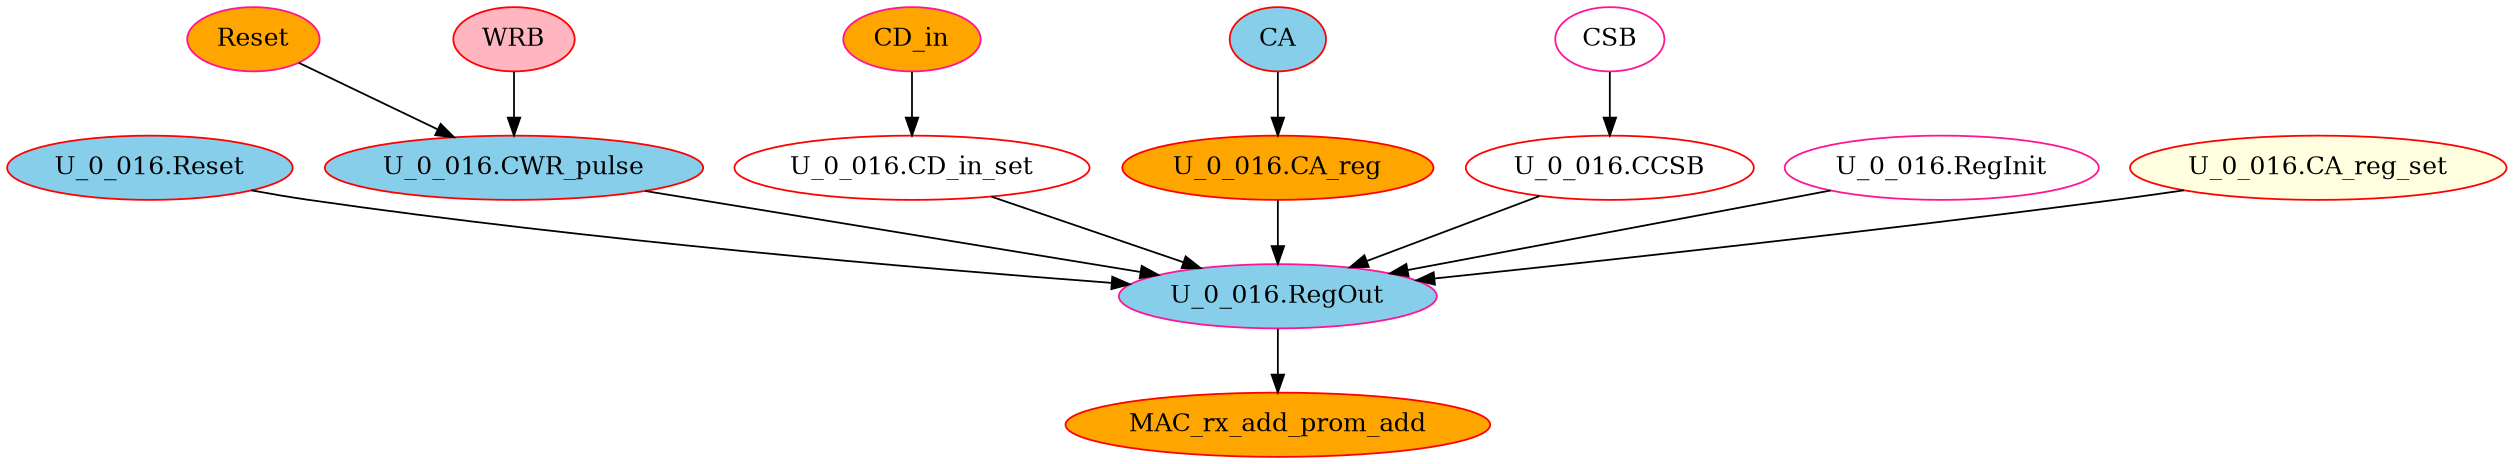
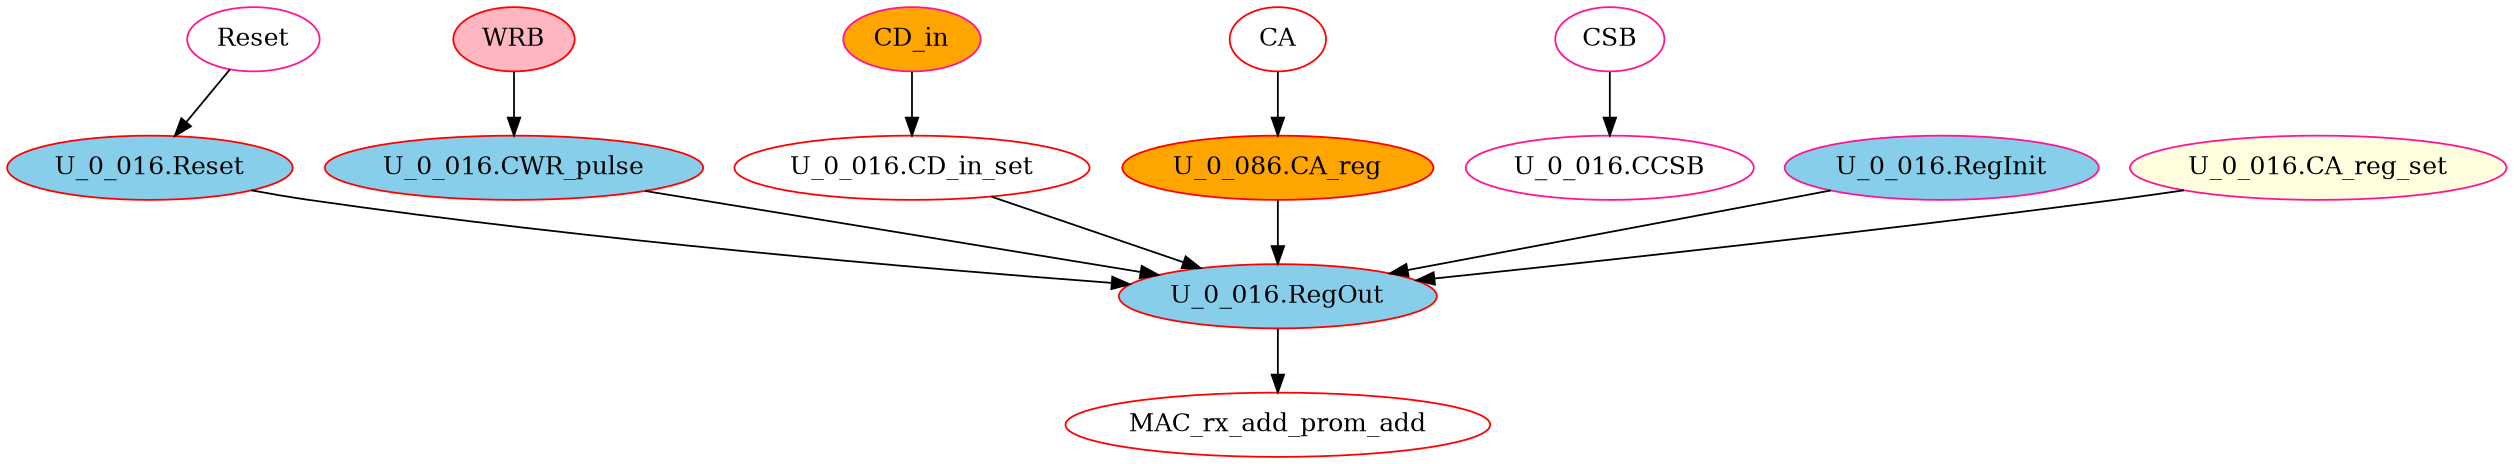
(253, 39) -> (253, 39)
(1278, 39) -> (1278, 39)
(368, 96) -> (208, 96)
(1278, 168) -> (1278, 168)
(1610, 168) -> (1610, 168)
(1942, 168) -> (1942, 168)
(2318, 168) -> (2318, 168)
(1453, 229) -> none
(1278, 296) -> (1278, 296)
(1278, 425) -> (1278, 425)
